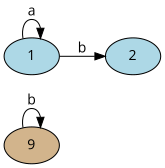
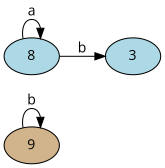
(32, 56) -> (32, 56)
(133, 56) -> (133, 56)
